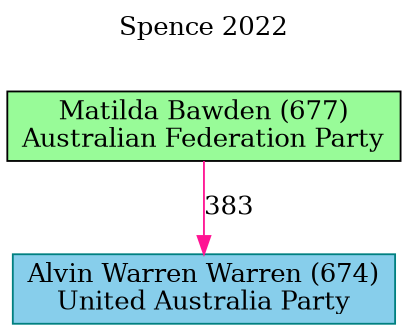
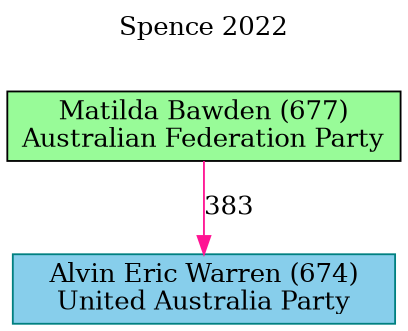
(204, 289) -> (204, 289)
